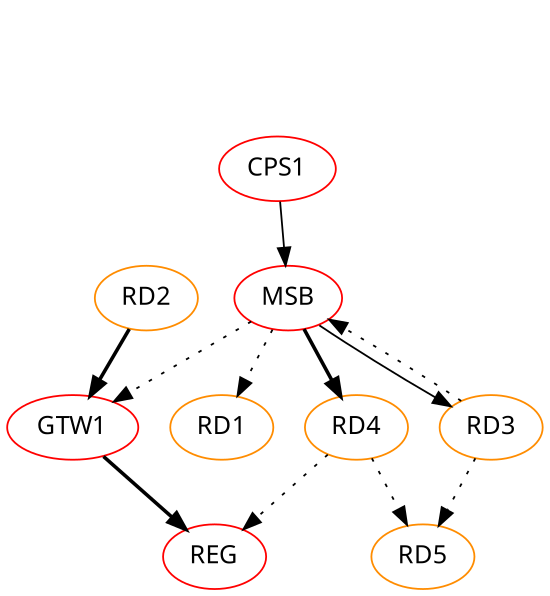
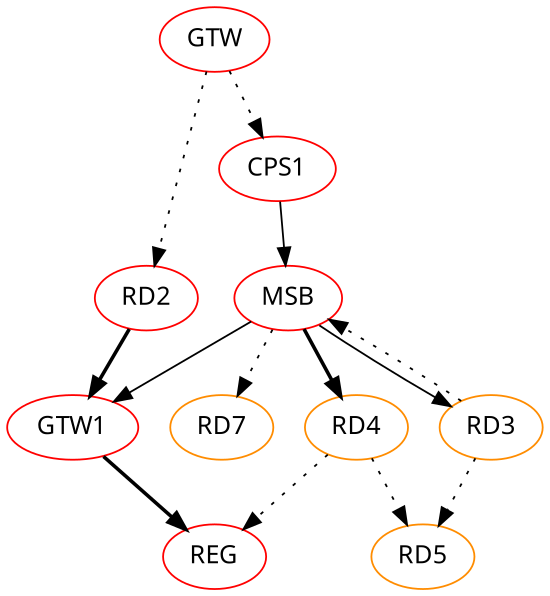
none -> (215, 40)
(146, 298) -> (146, 298)
(190, 357) -> (190, 357)
(222, 427) -> (222, 427)
